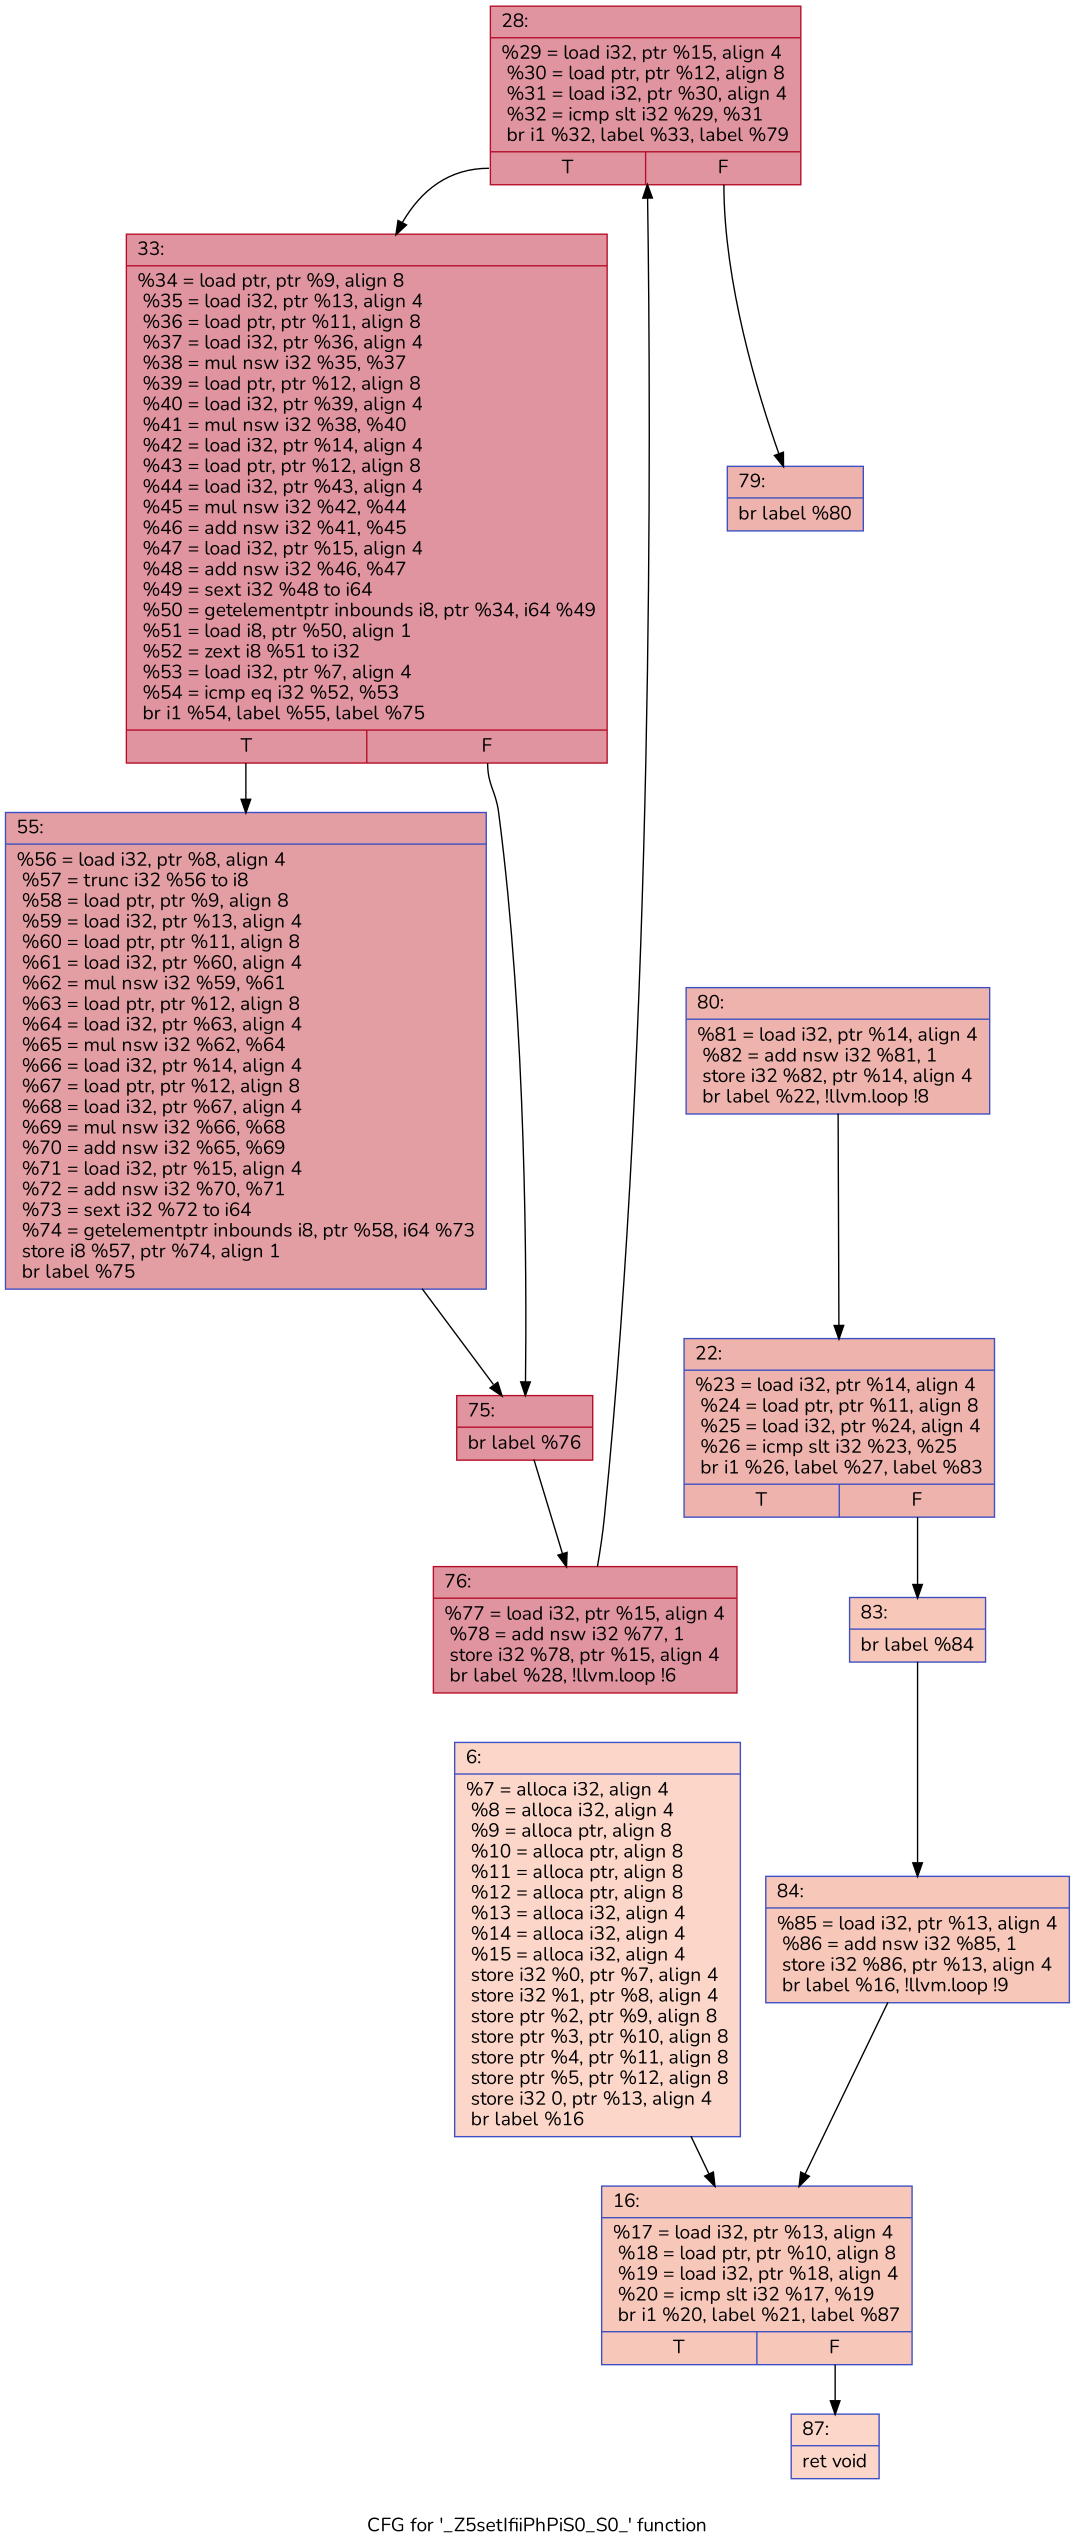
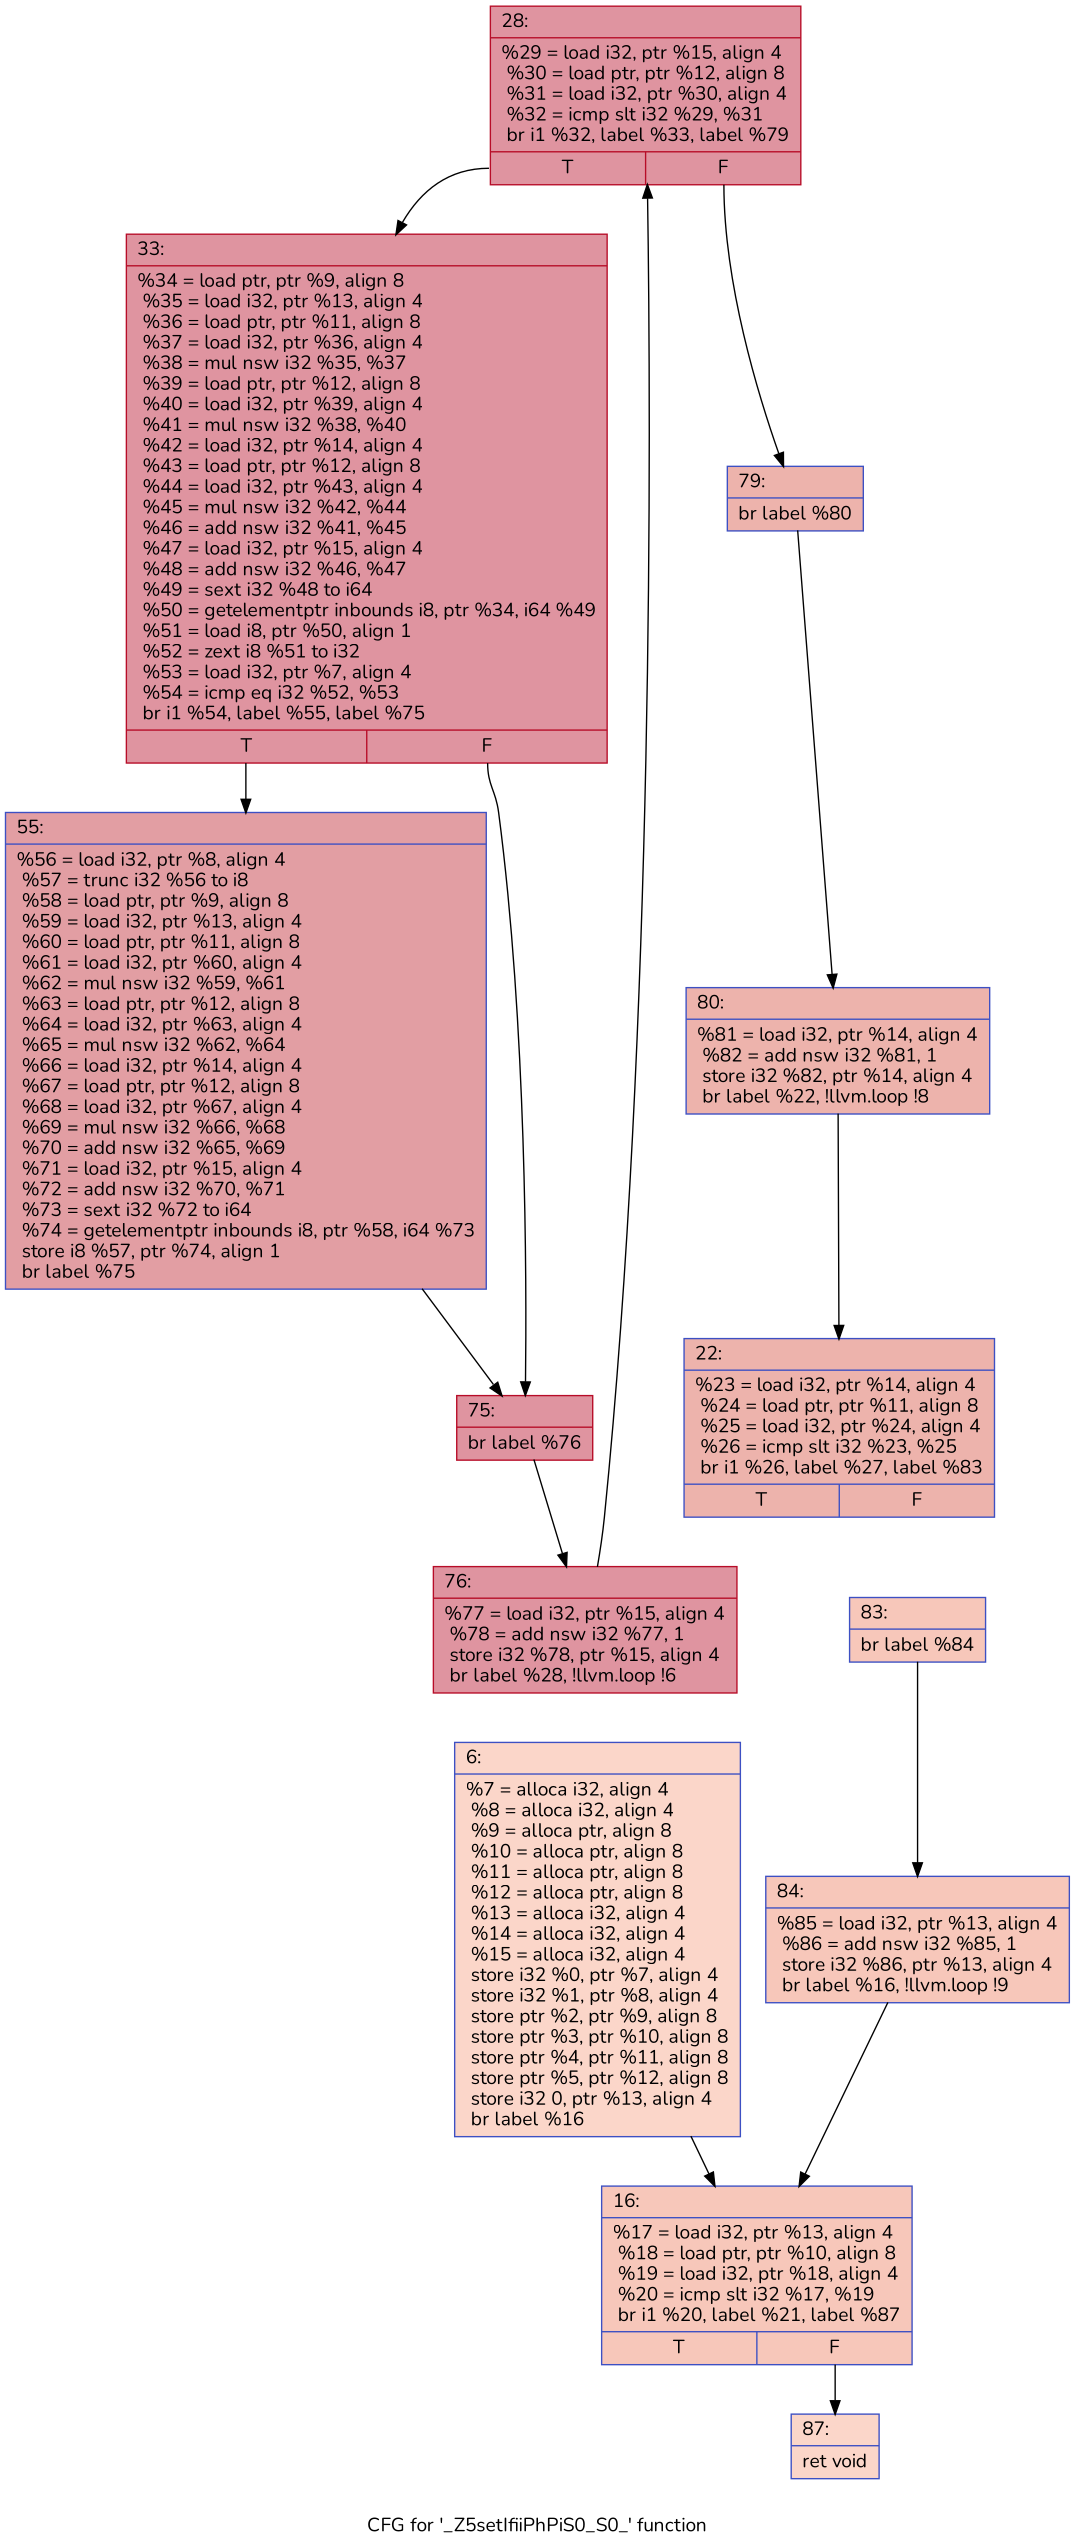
none -> (815, 752)
(918, 1551) -> none
